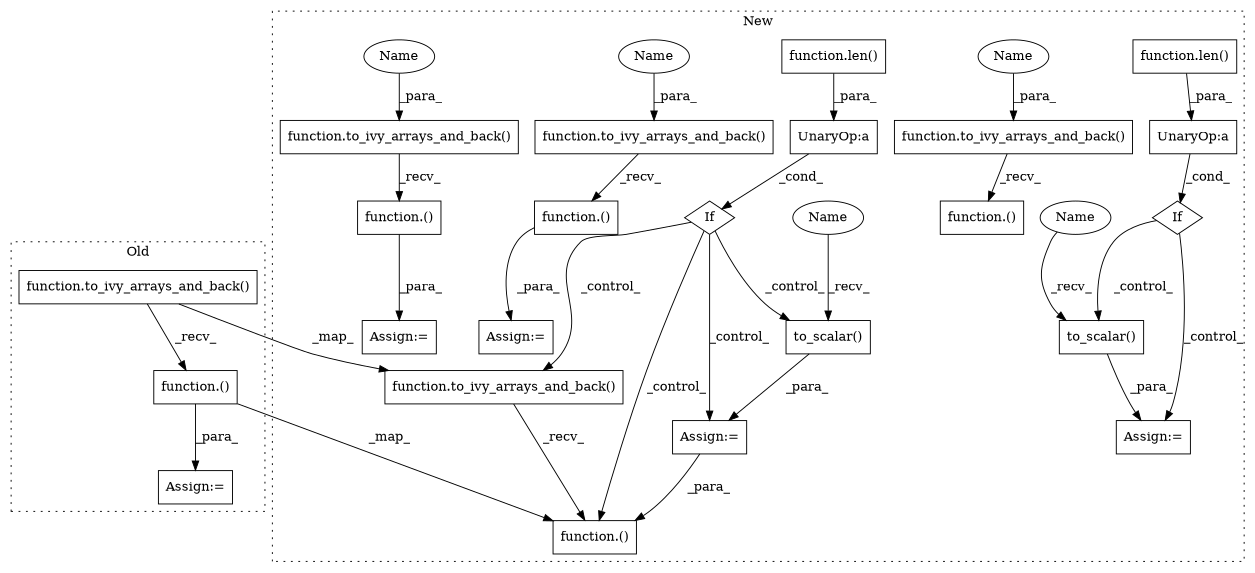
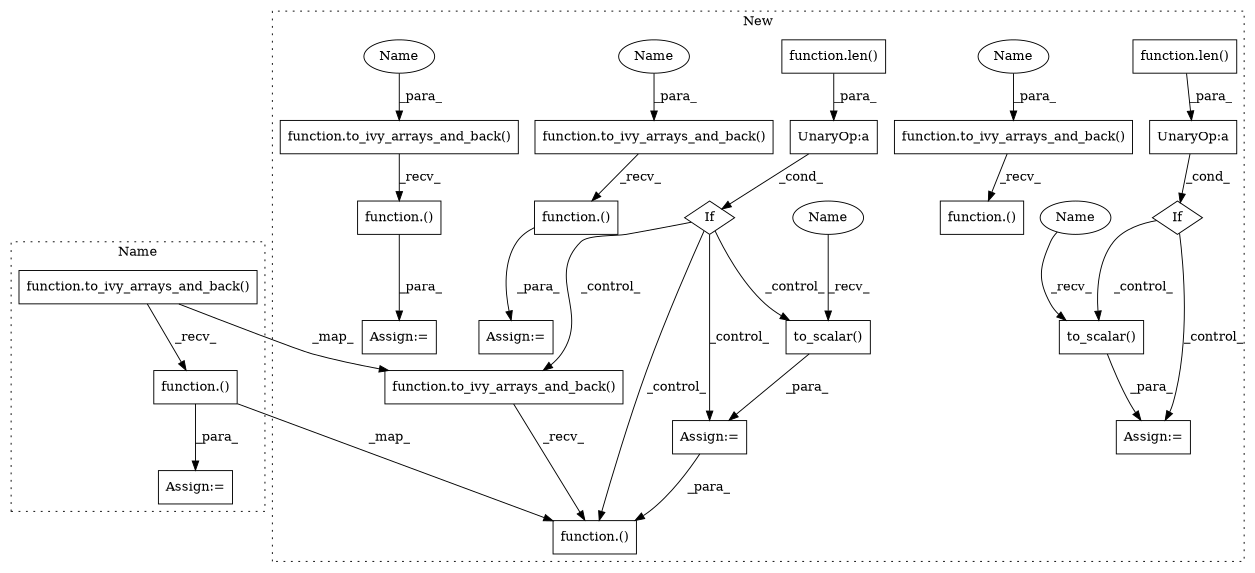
(138, 252) -> (138, 252)
